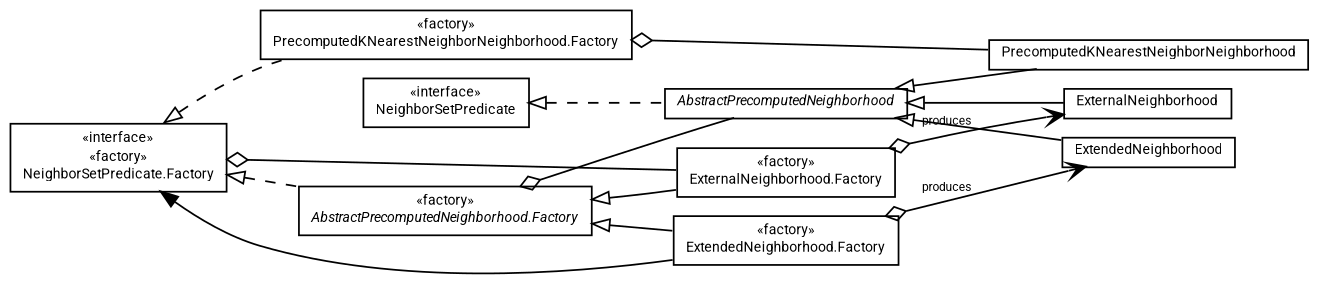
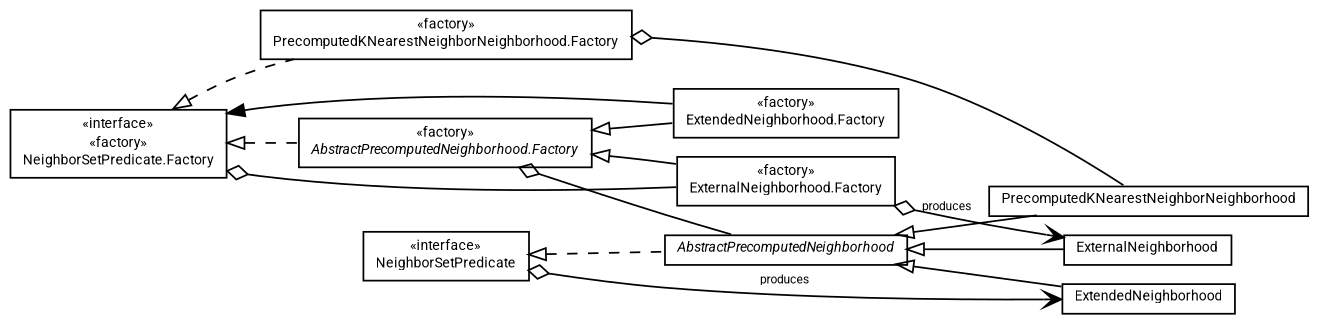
(987, 191) -> (796, 295)
